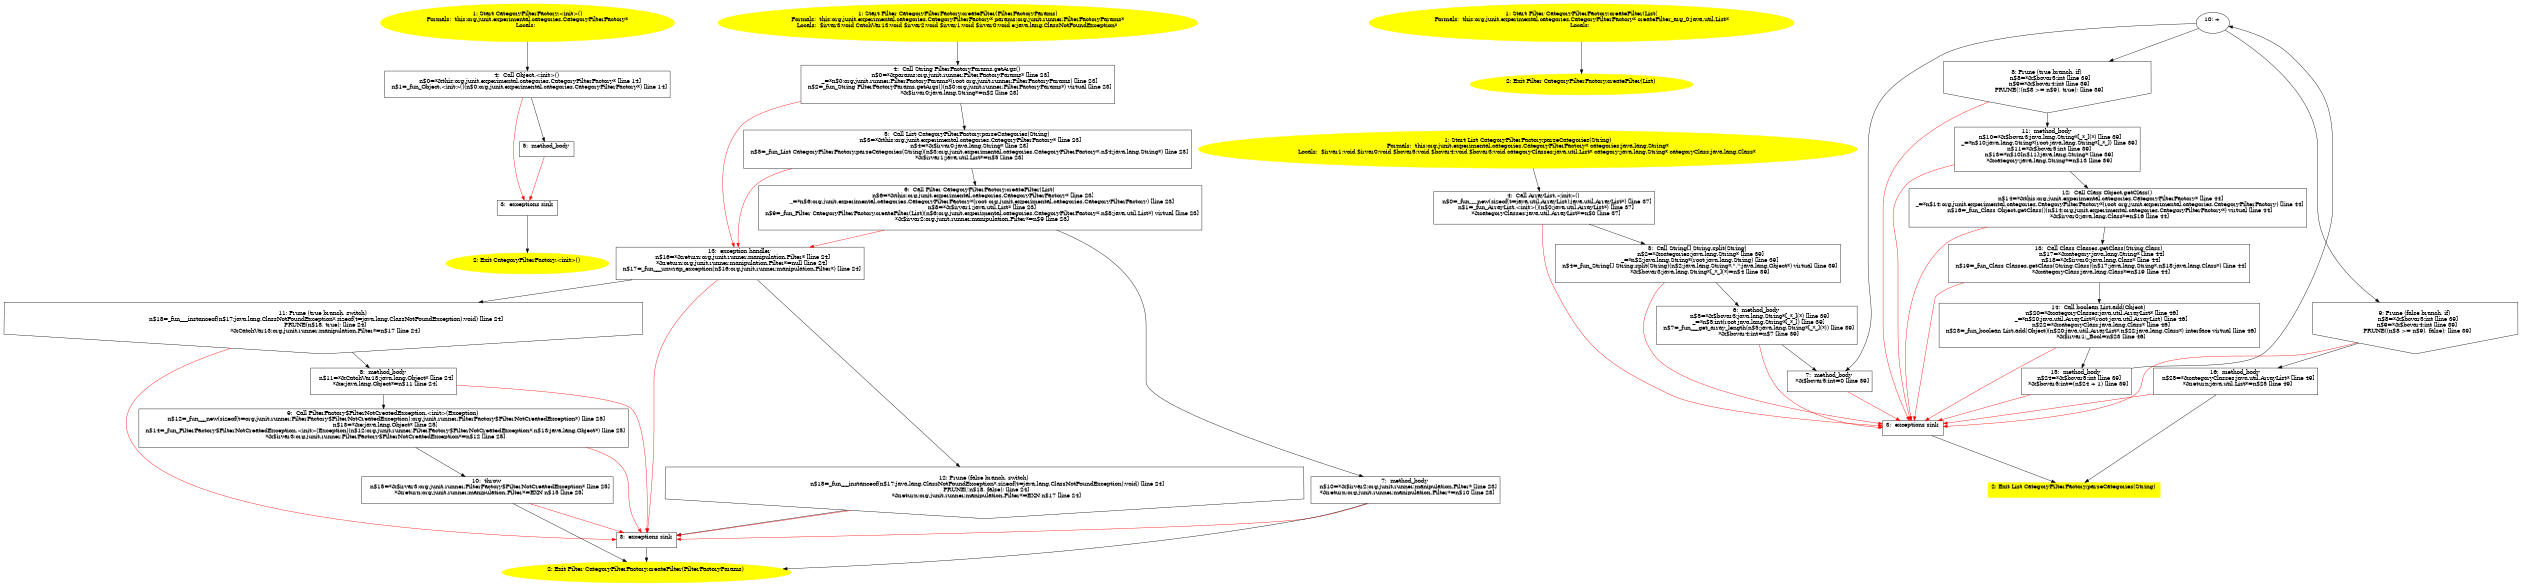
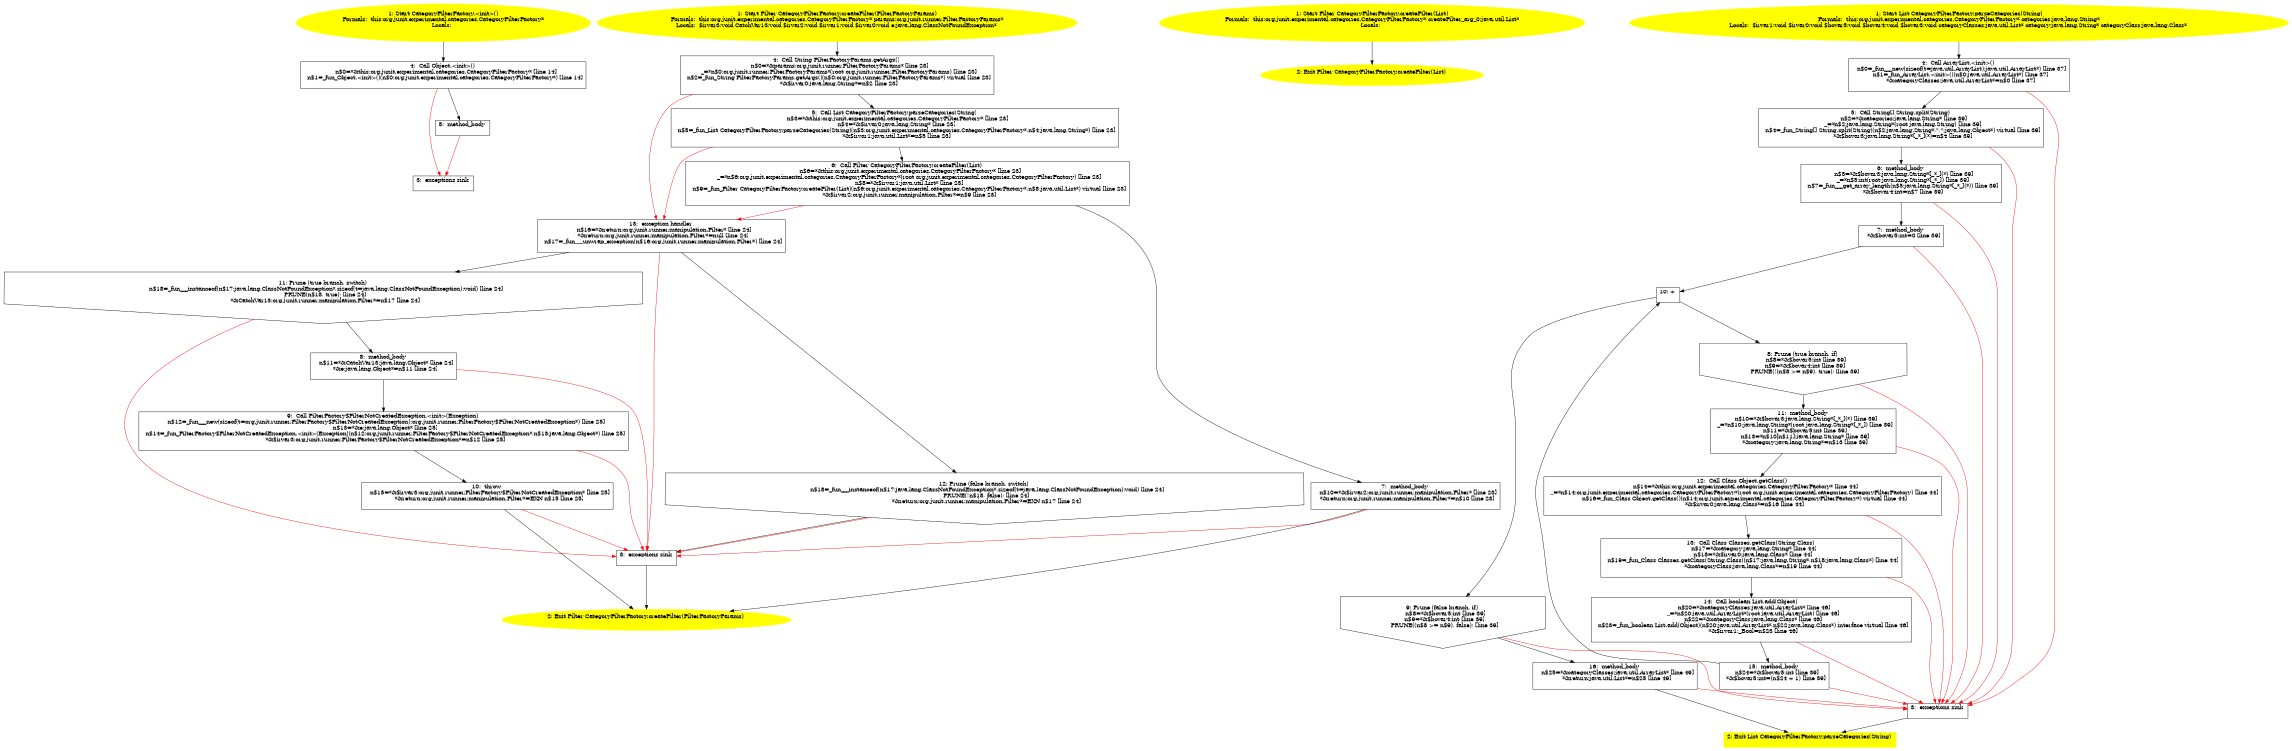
(2213, 23) -> (1668, 295)
(1901, 80) -> (1772, 269)
(527, 263) -> none
